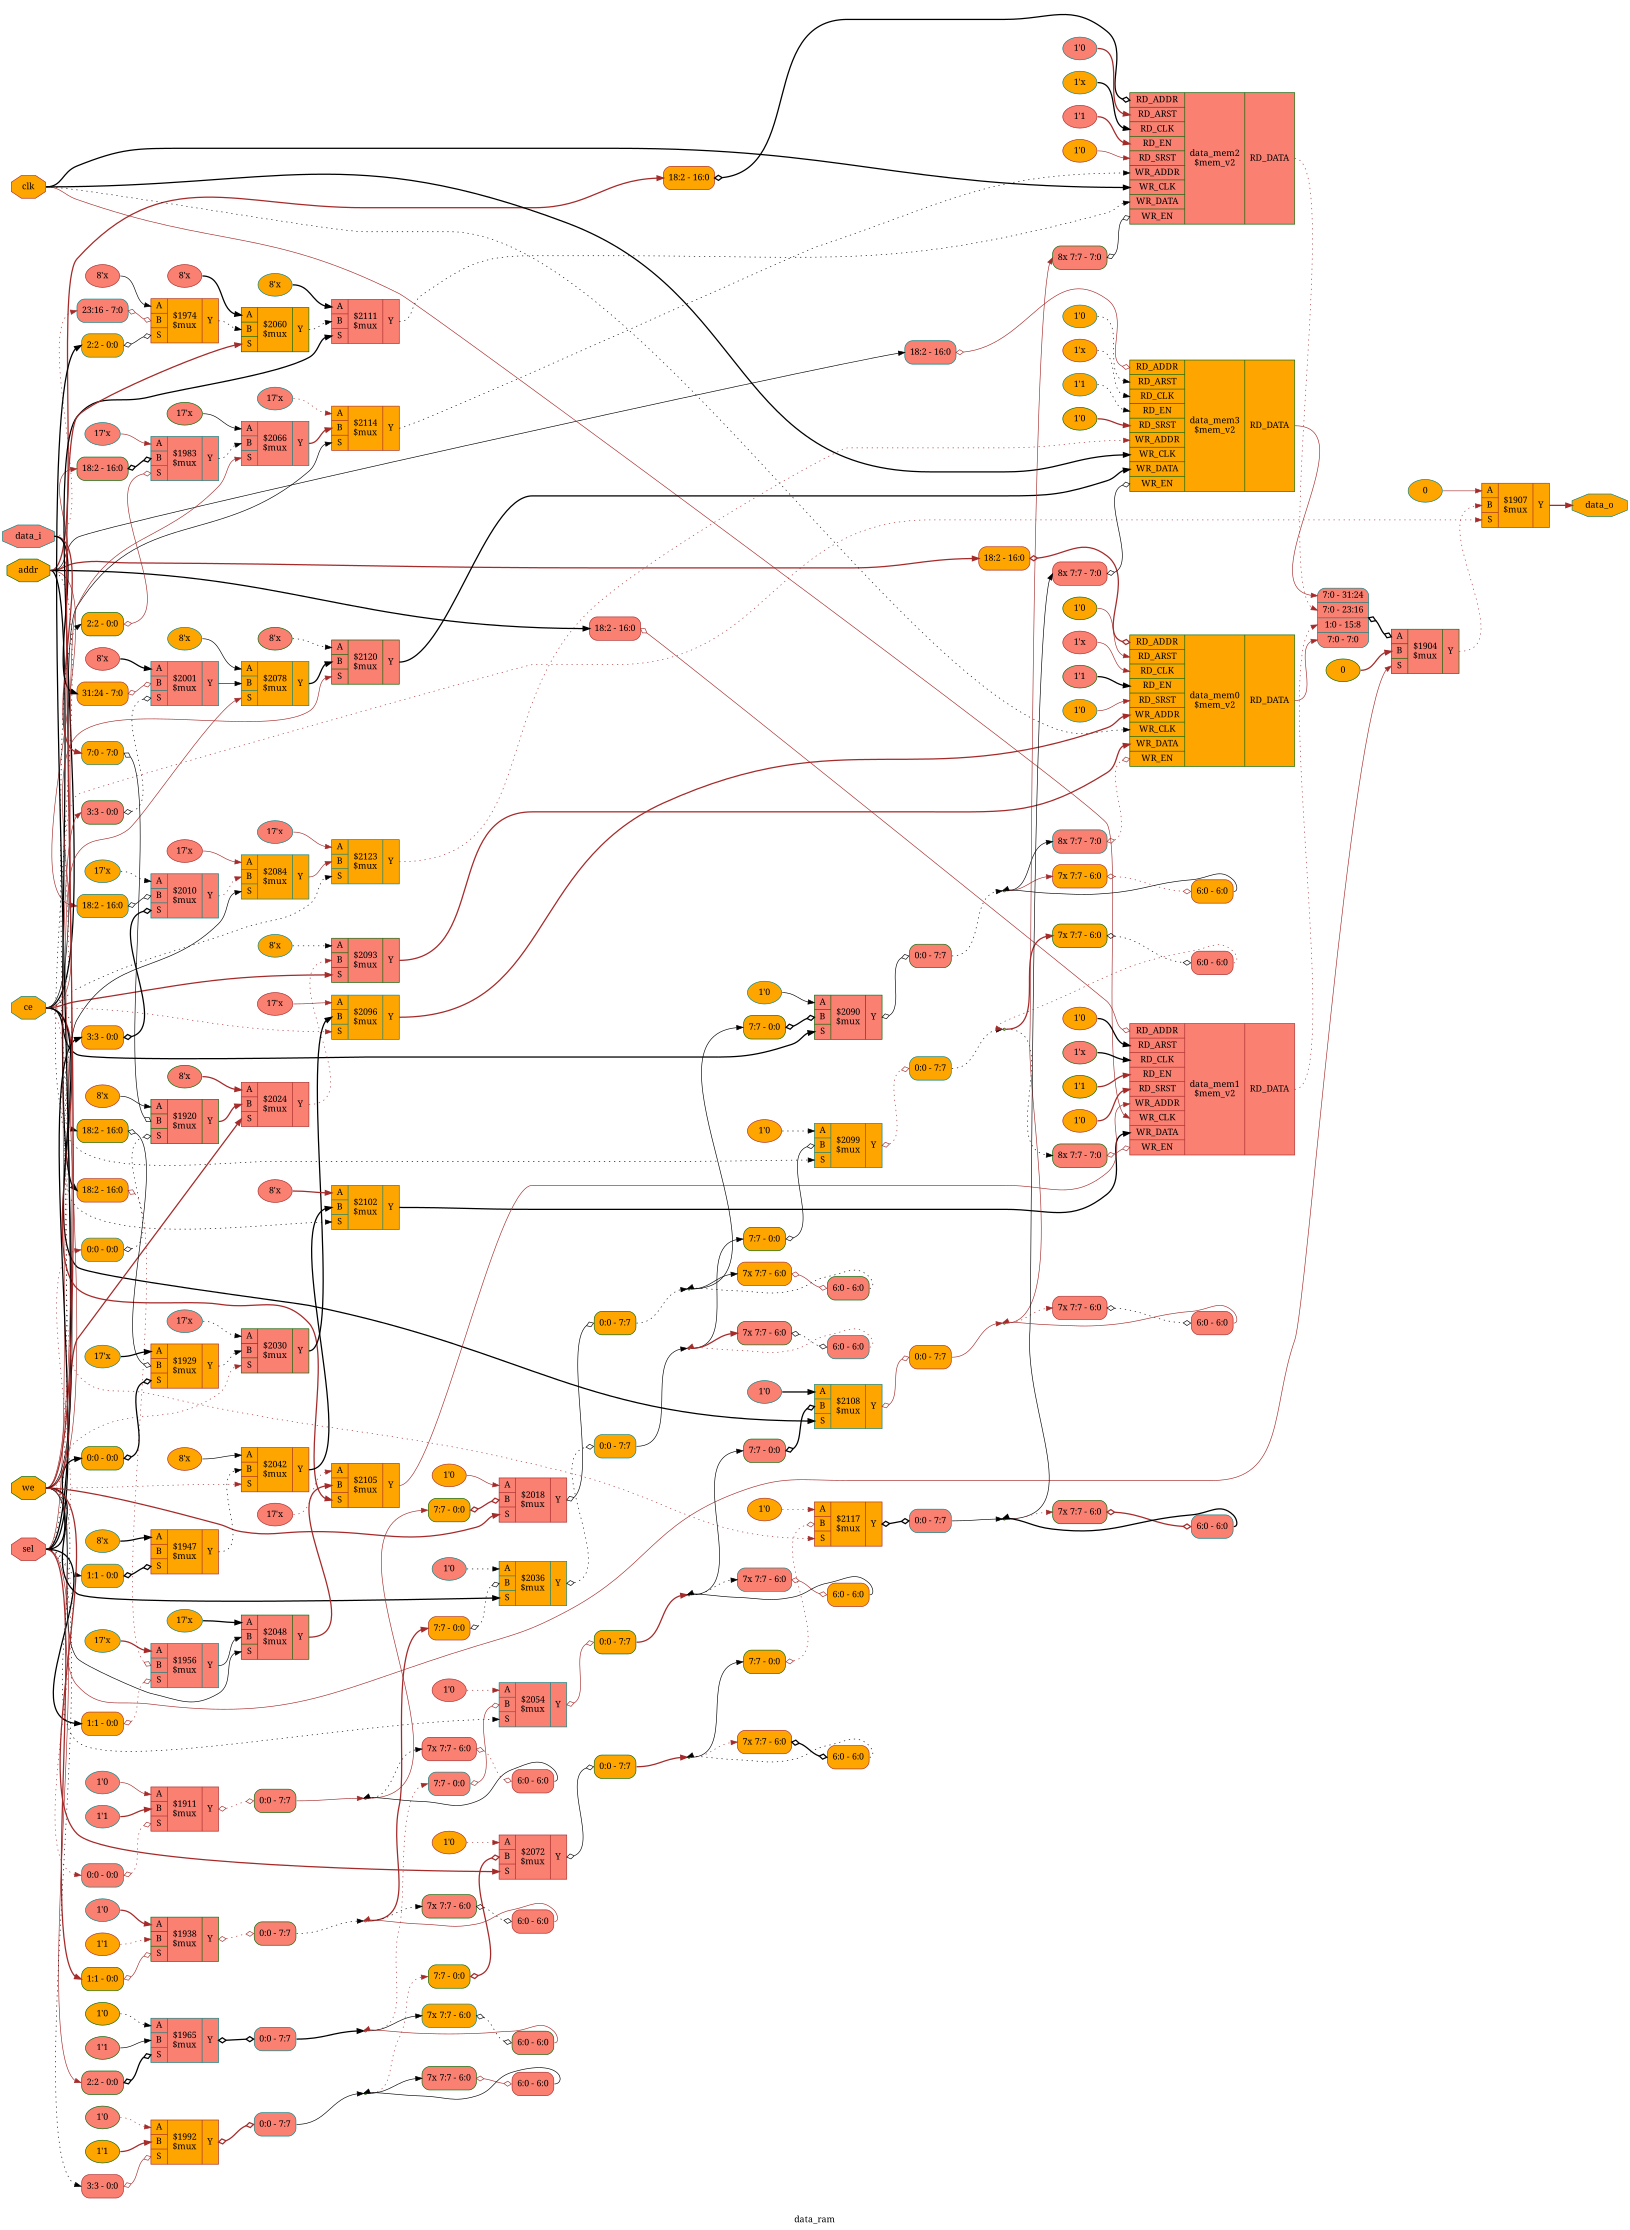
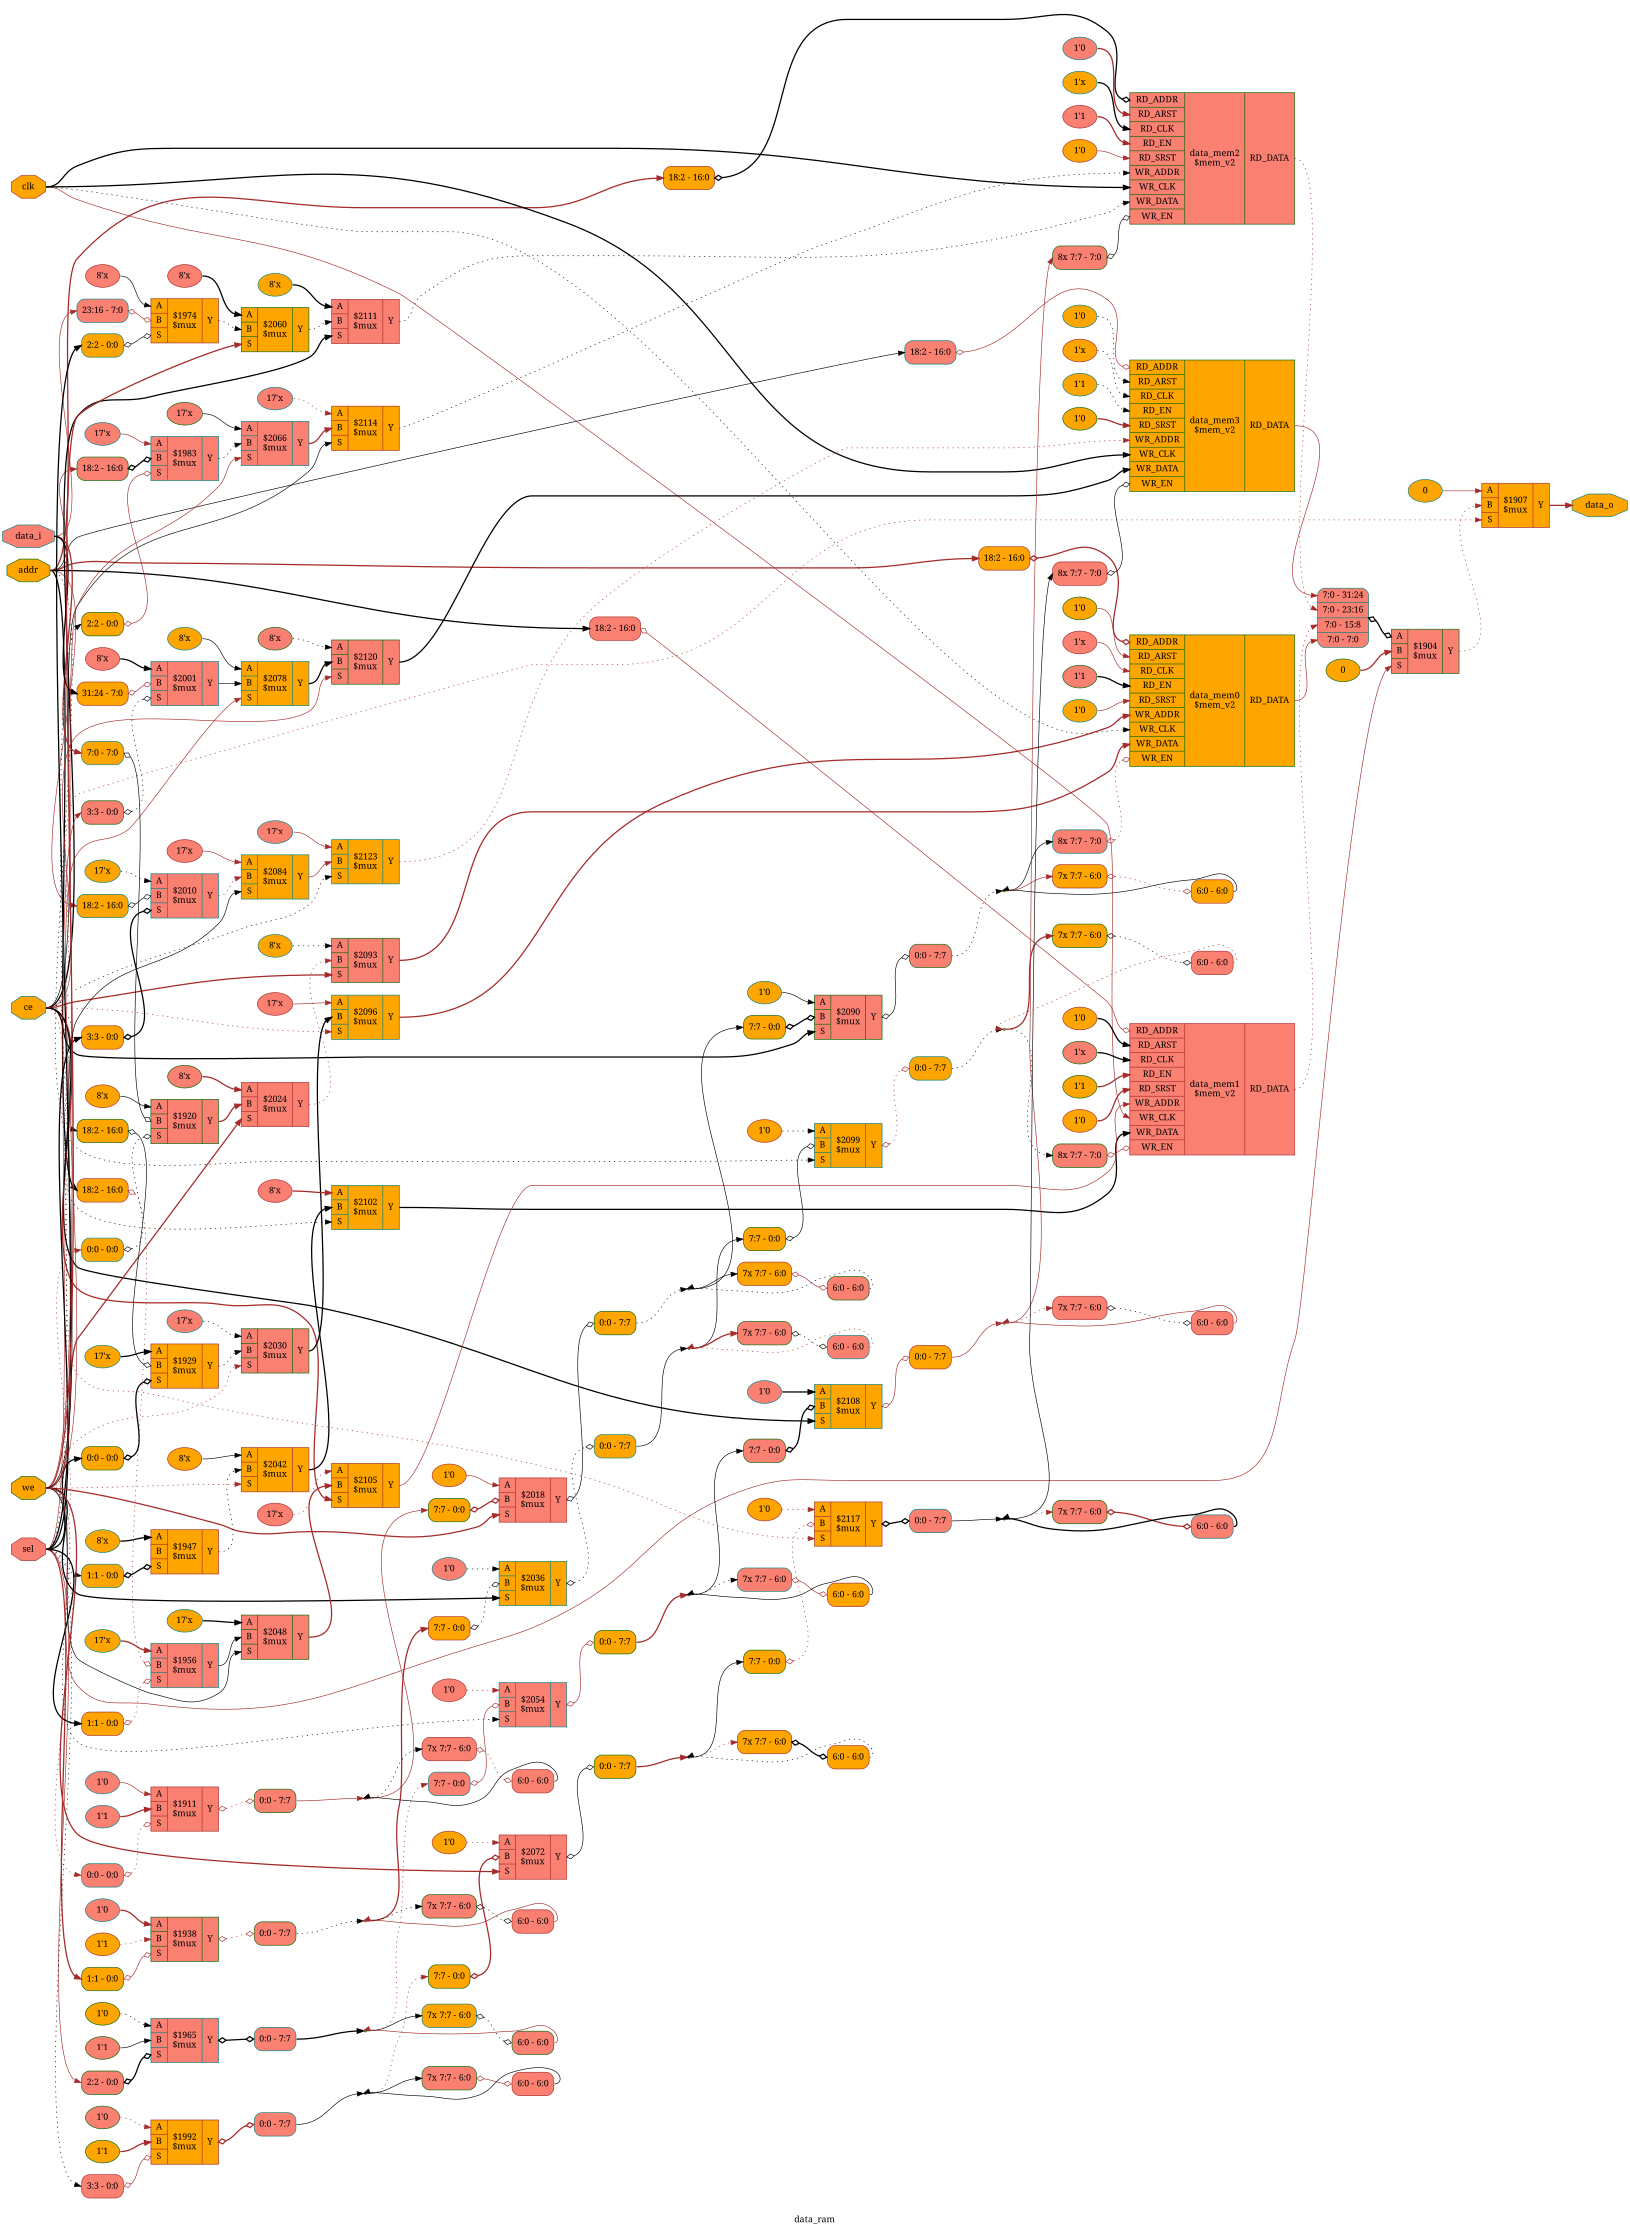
(62, 392) -> (62, 392)
(1343, 625) -> (1343, 625)
